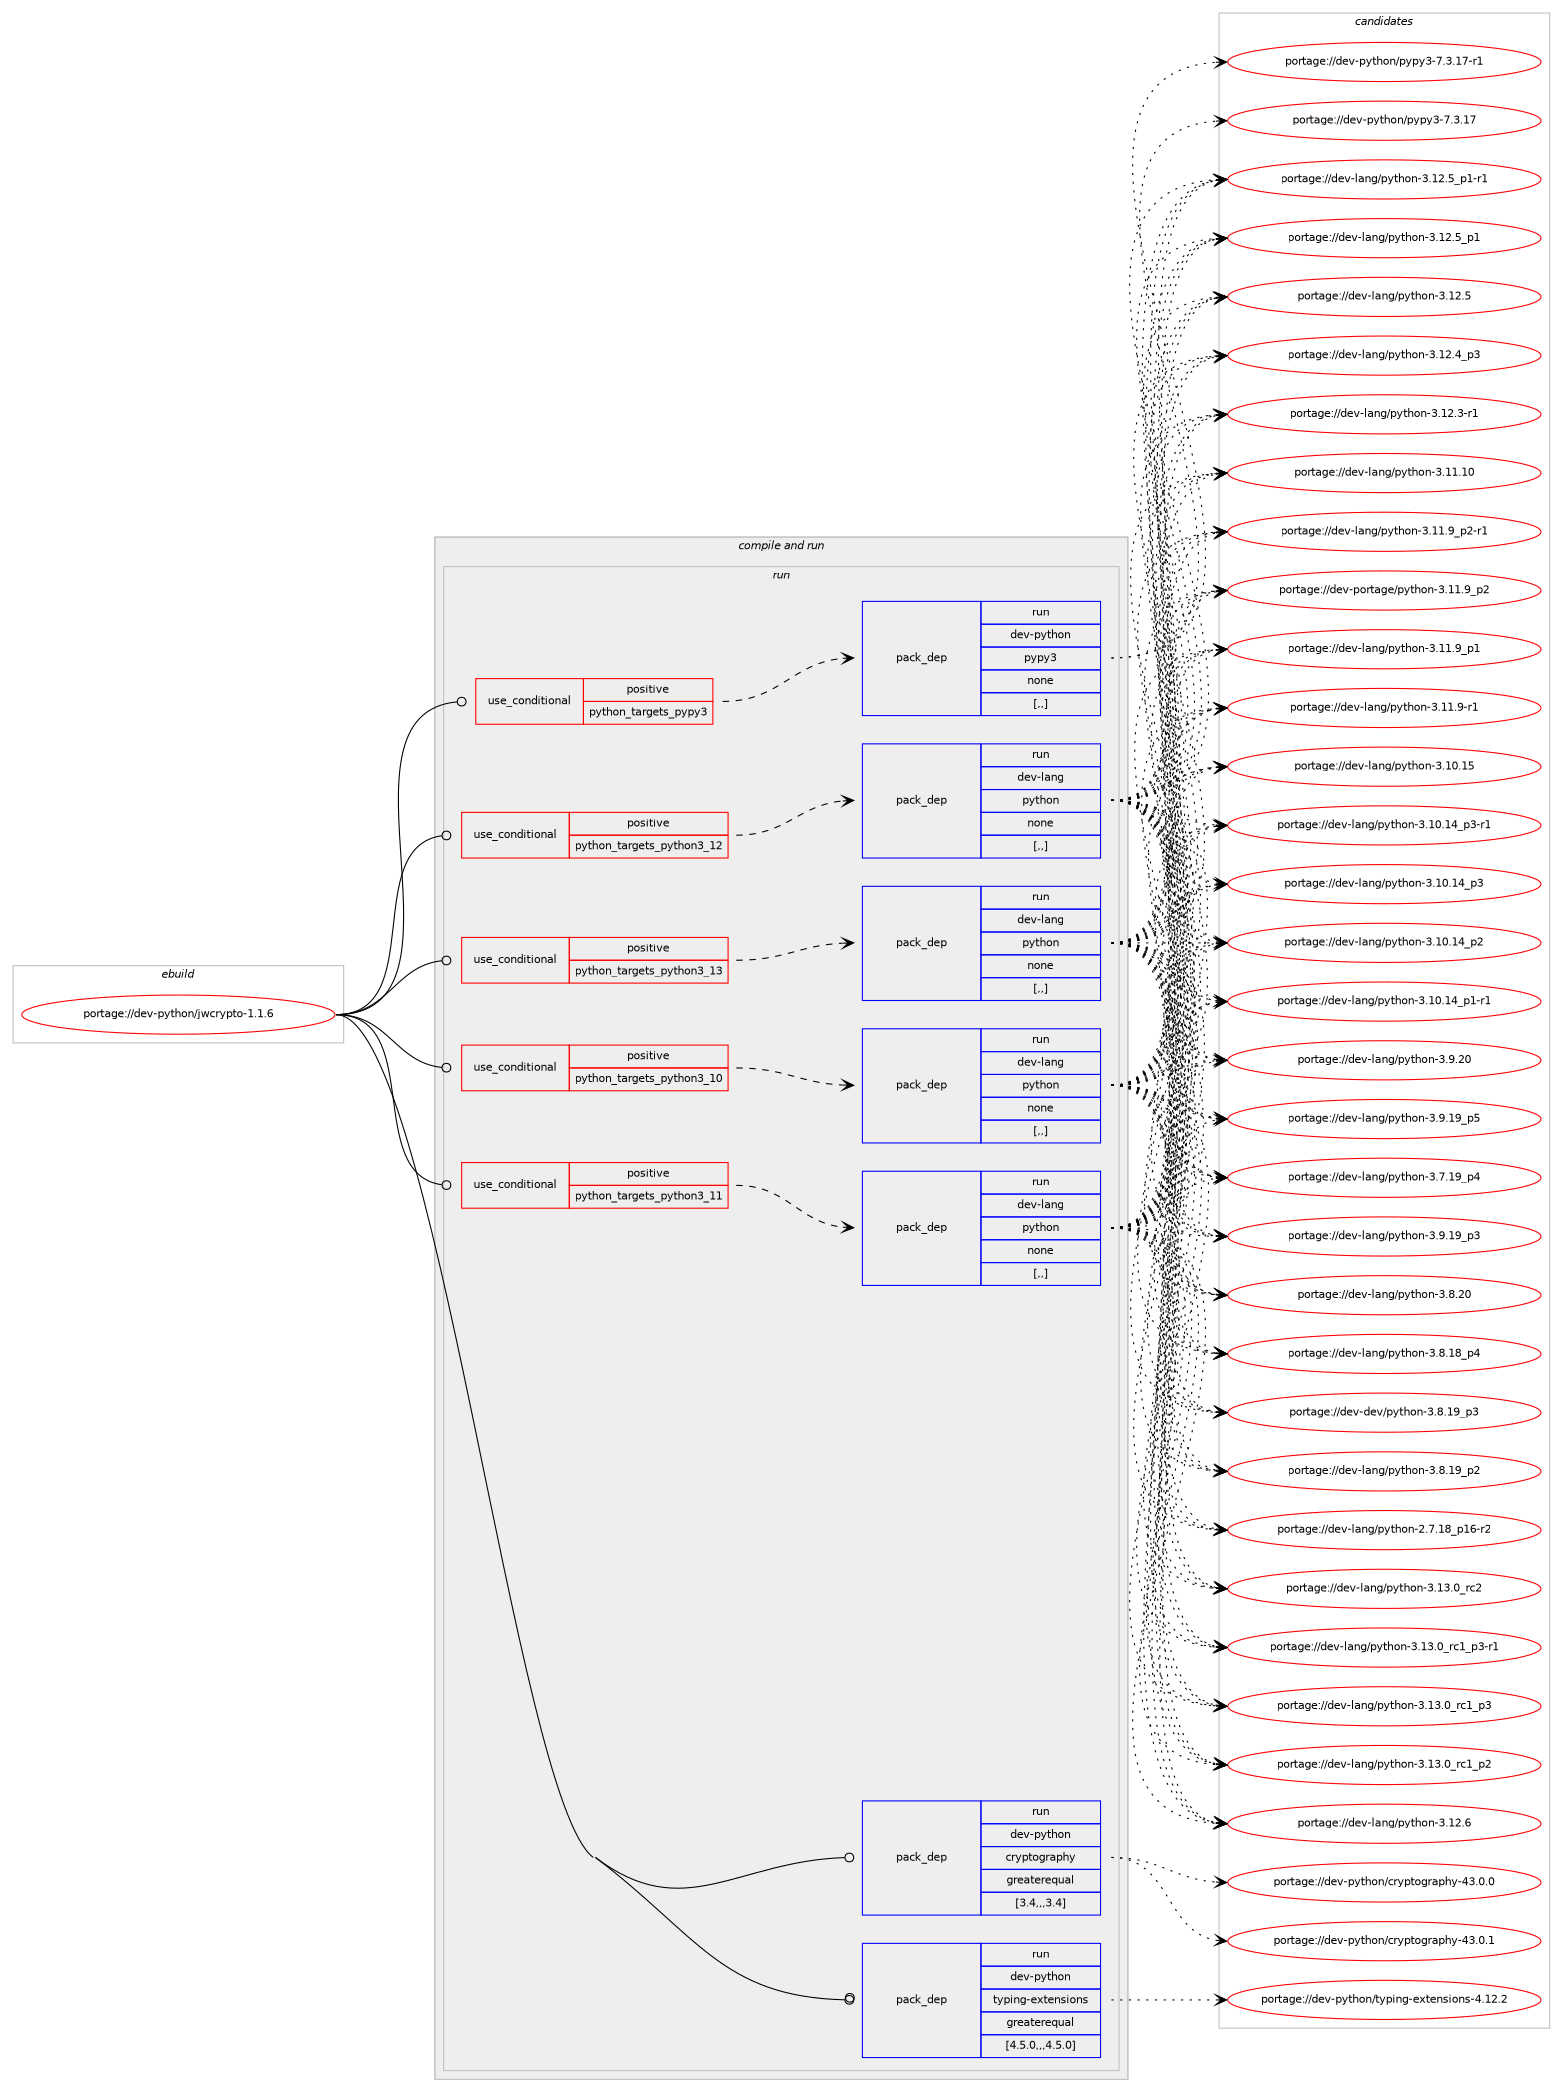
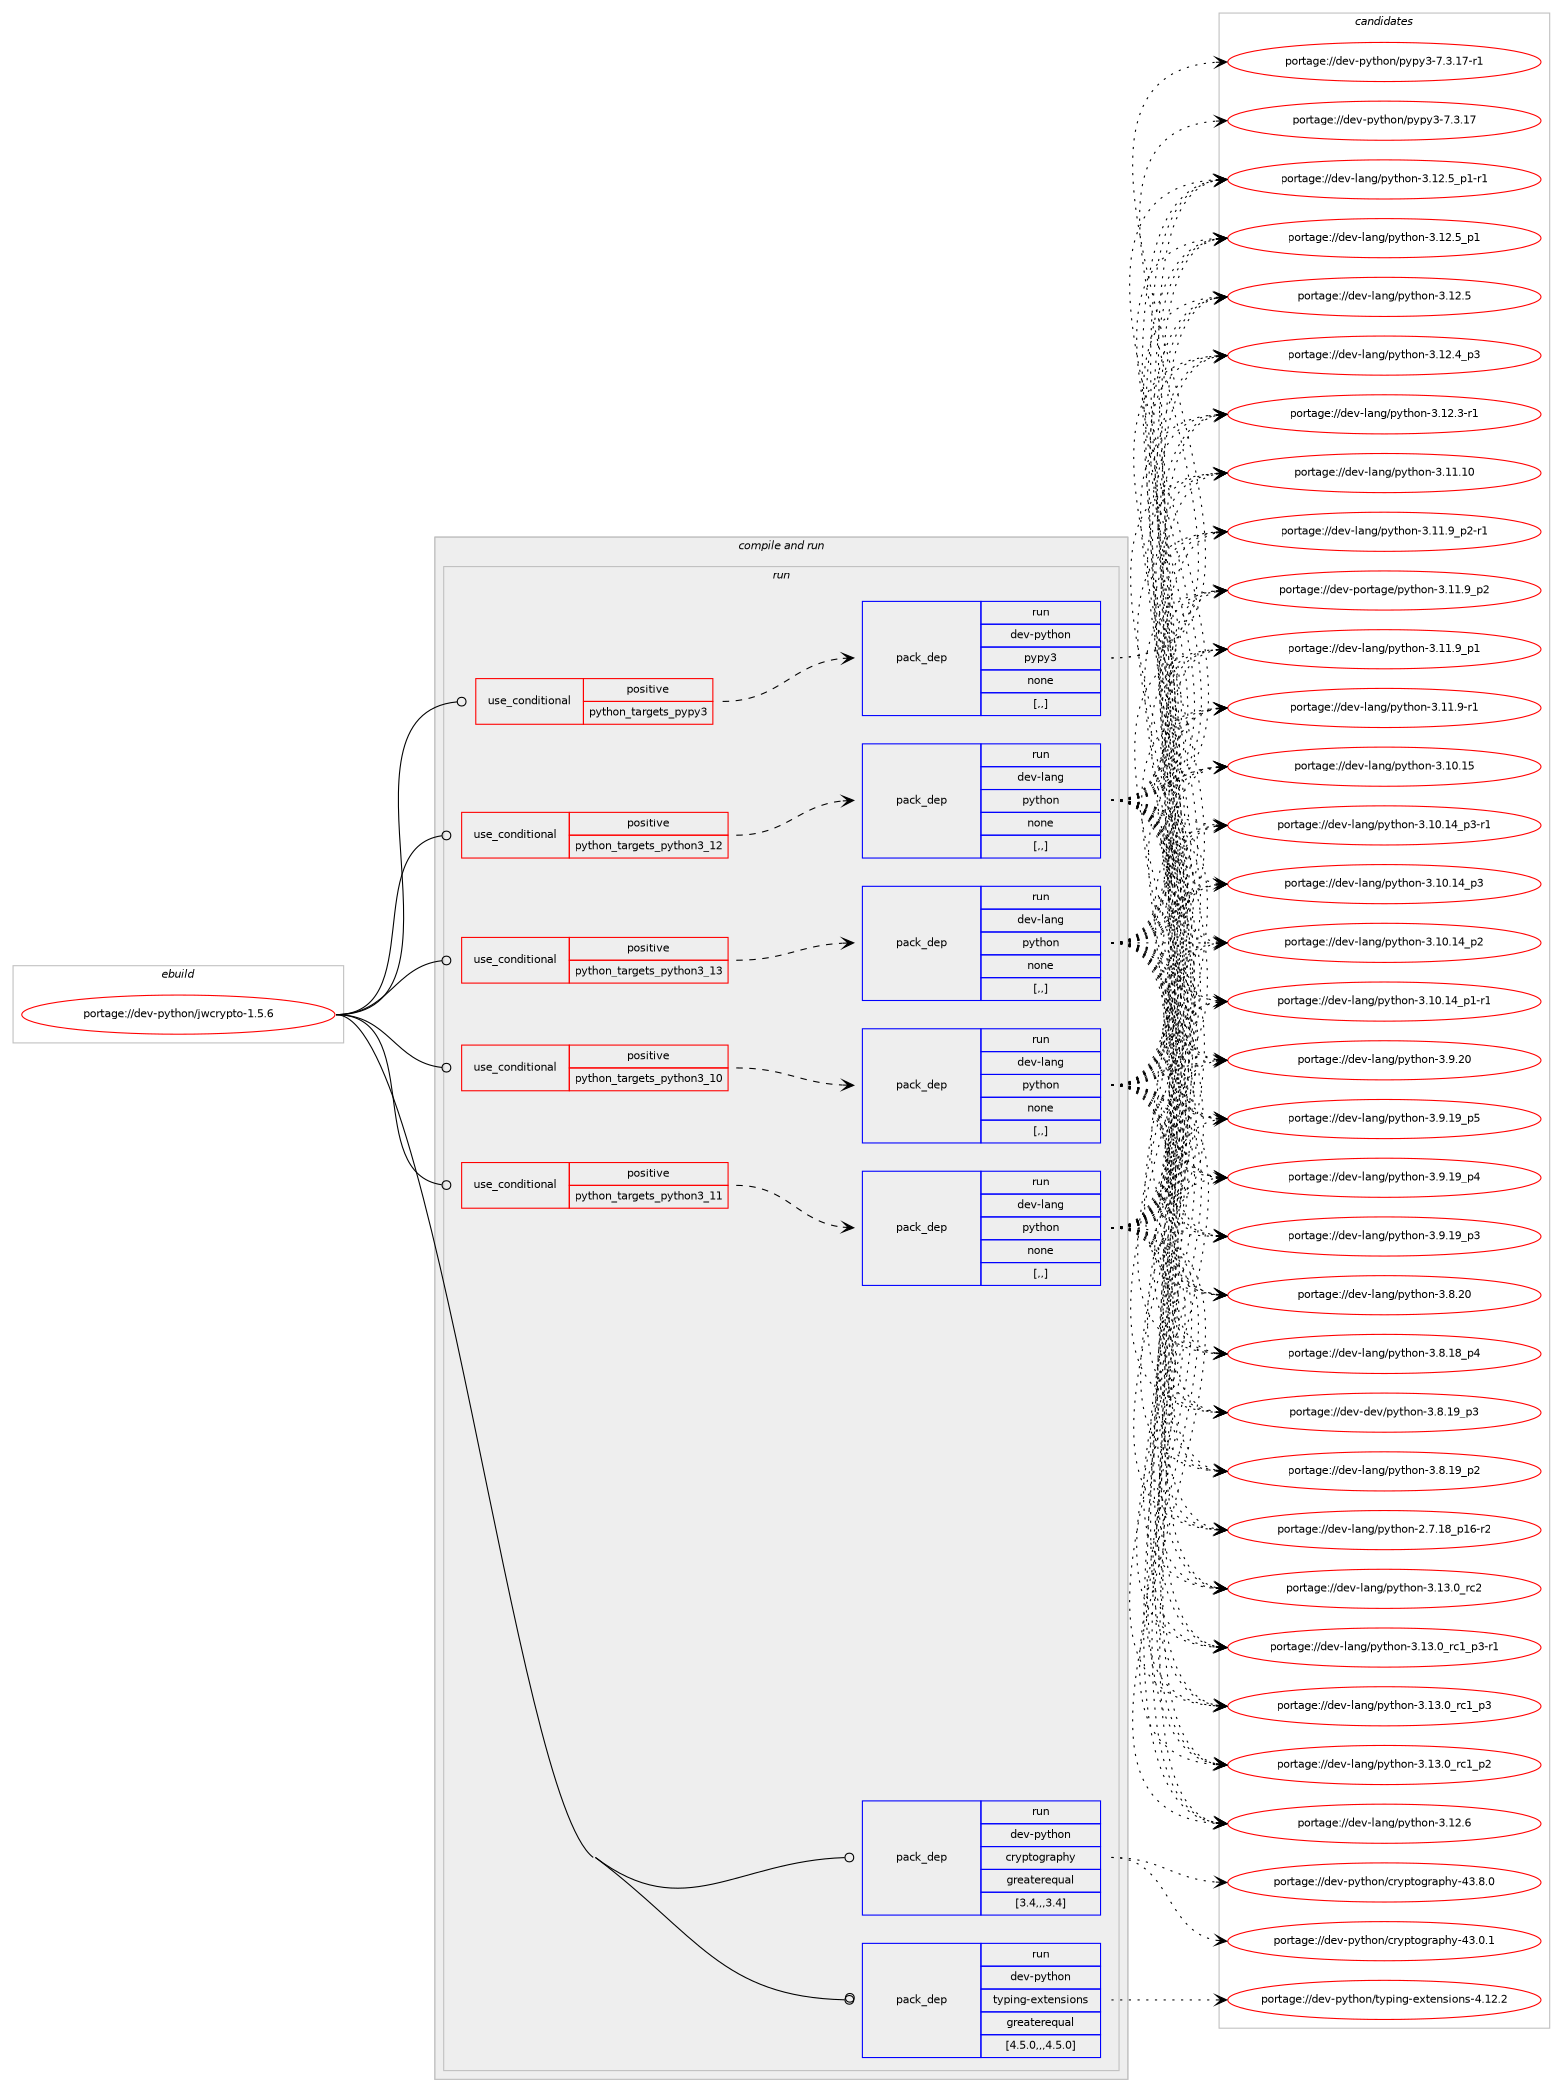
(178, 1015) -> (178, 1015)
(1384, 1178) -> (1384, 1178)
(1384, 1882) -> (1384, 1882)
